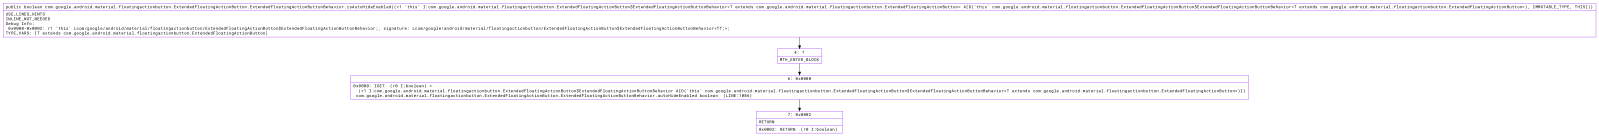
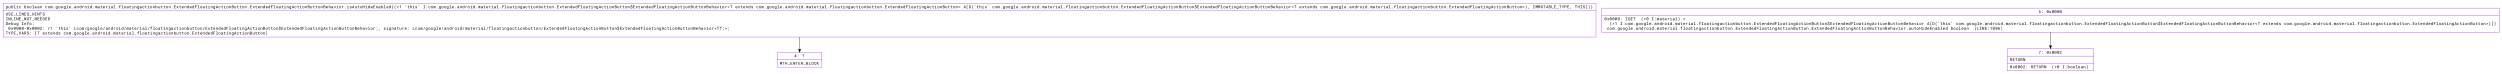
(800, 68) -> none
(394, 86) -> (1646, 19)
